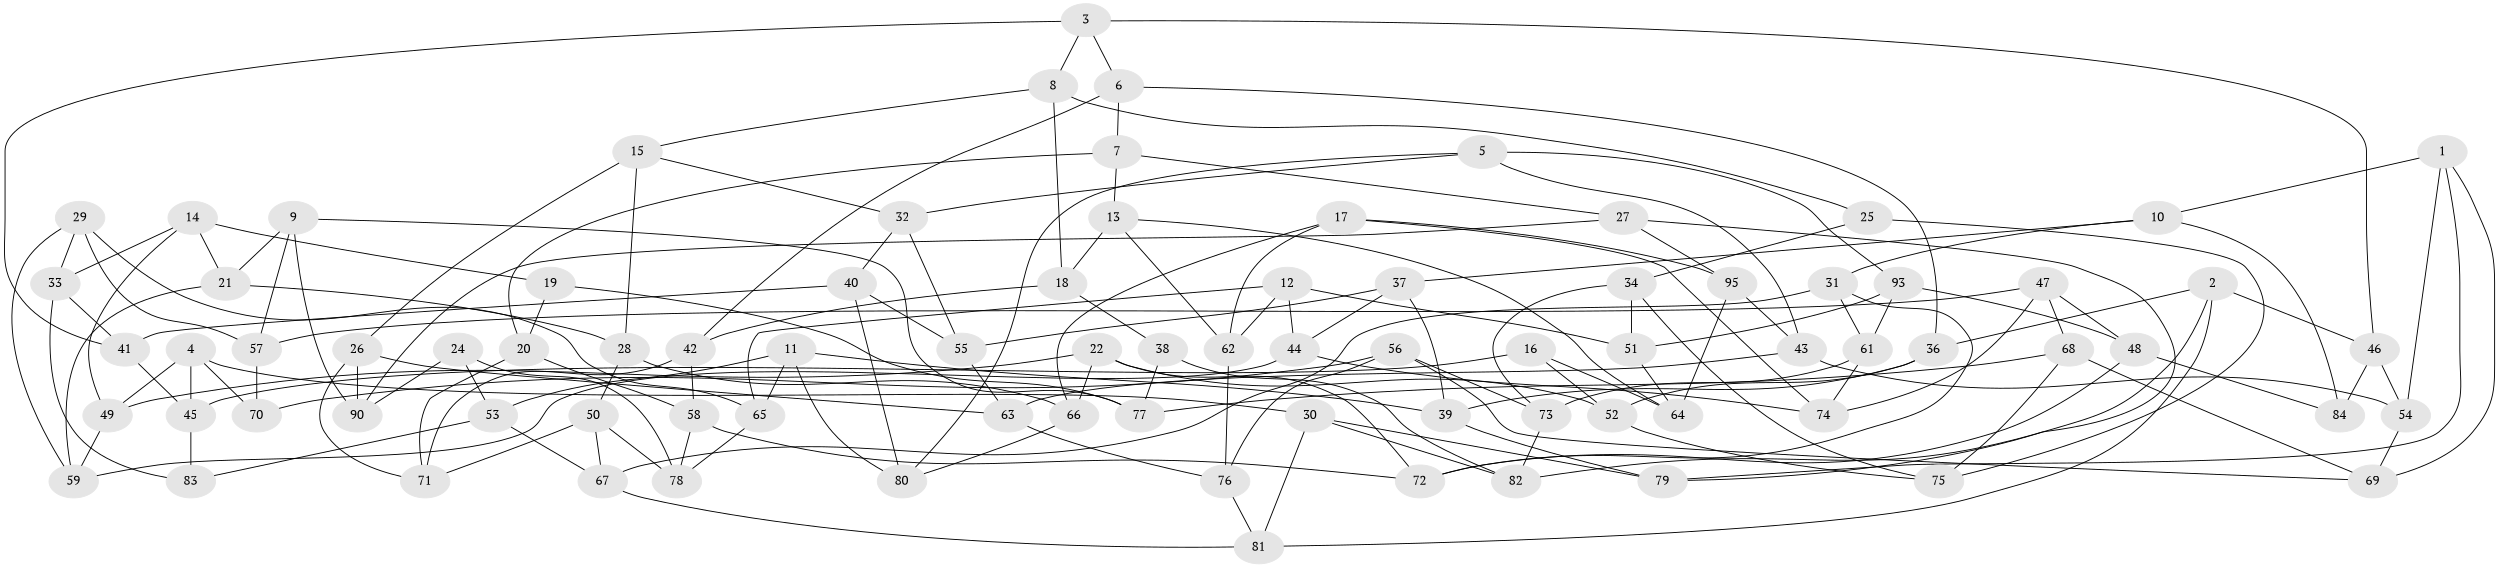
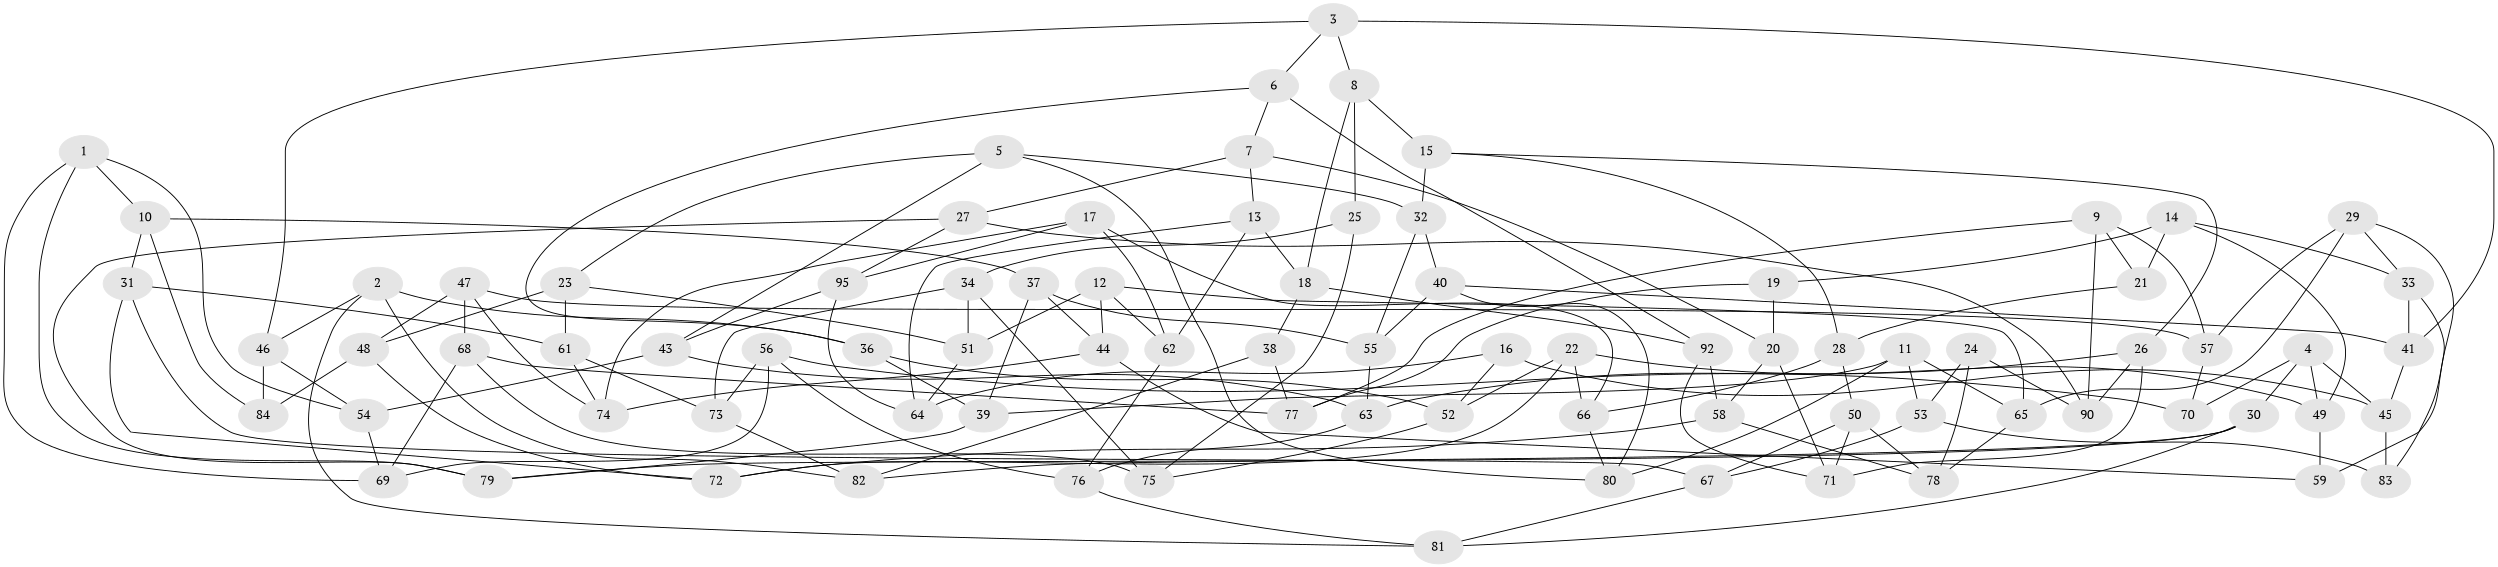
(1899, 284) -> (565, 284)
(83, 345) -> none
(691, 350) -> (1708, 350)
